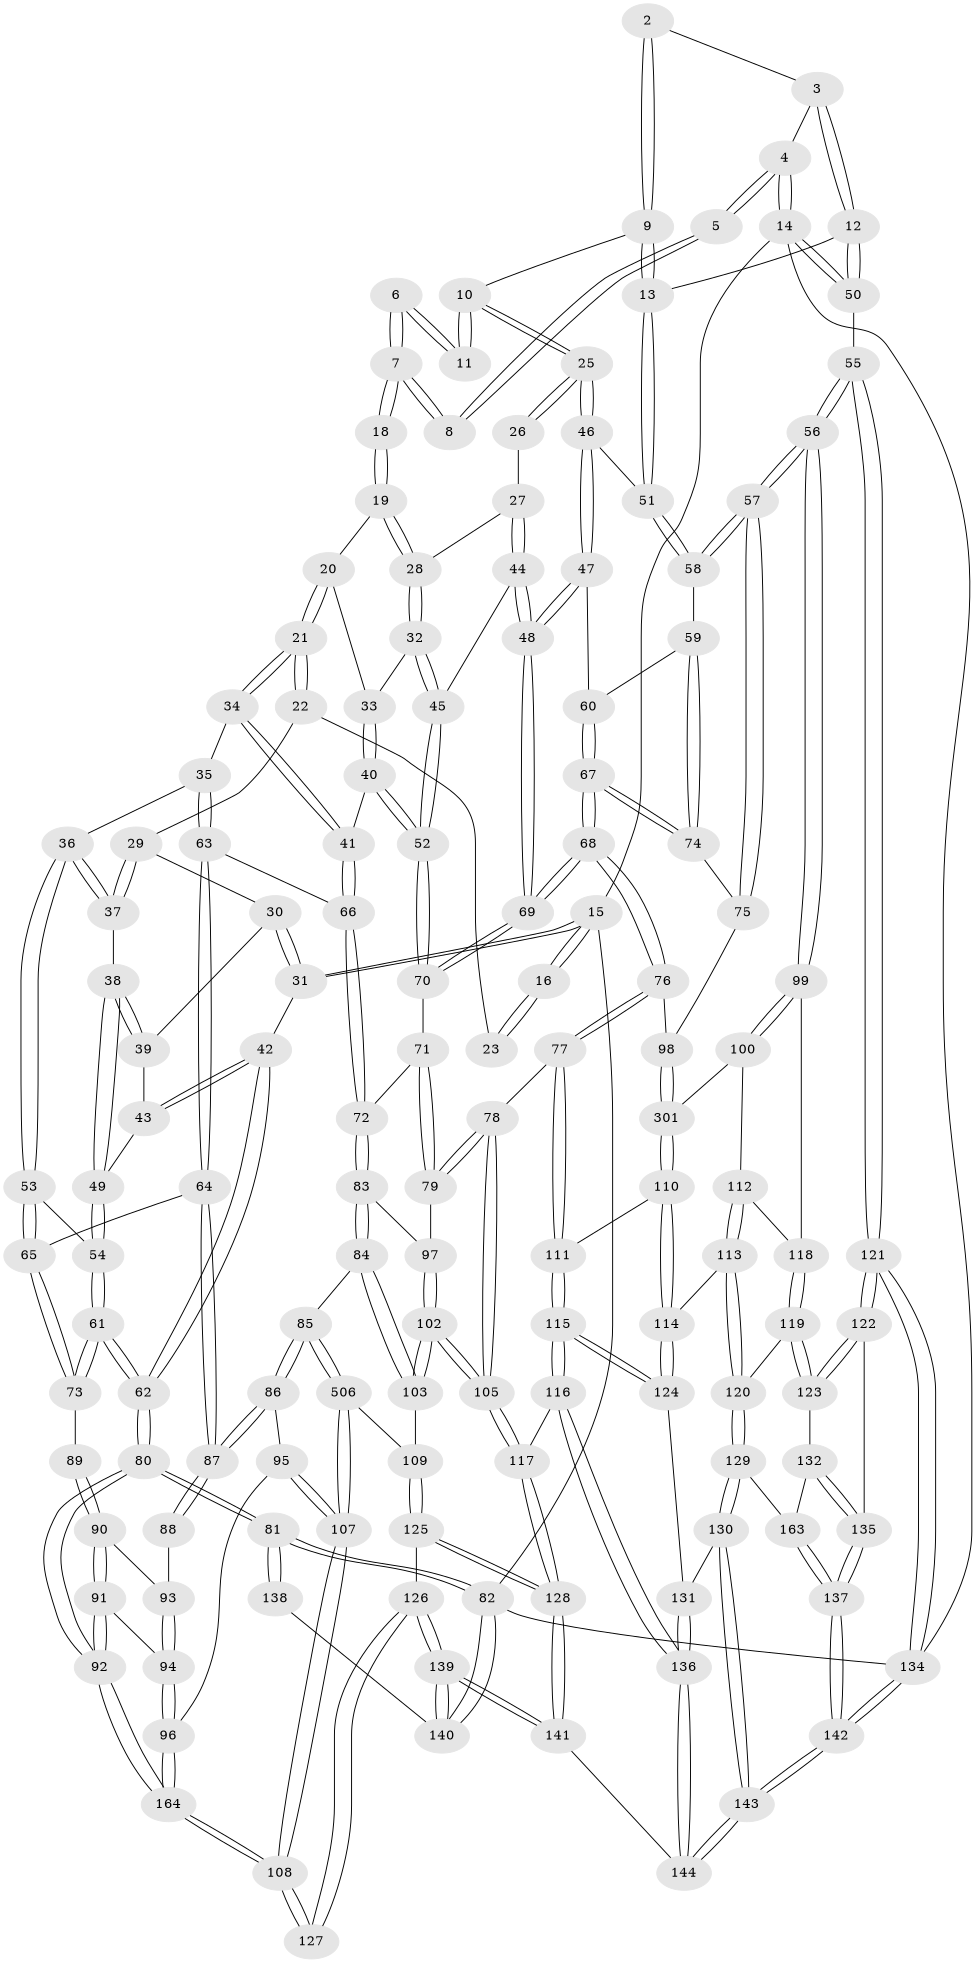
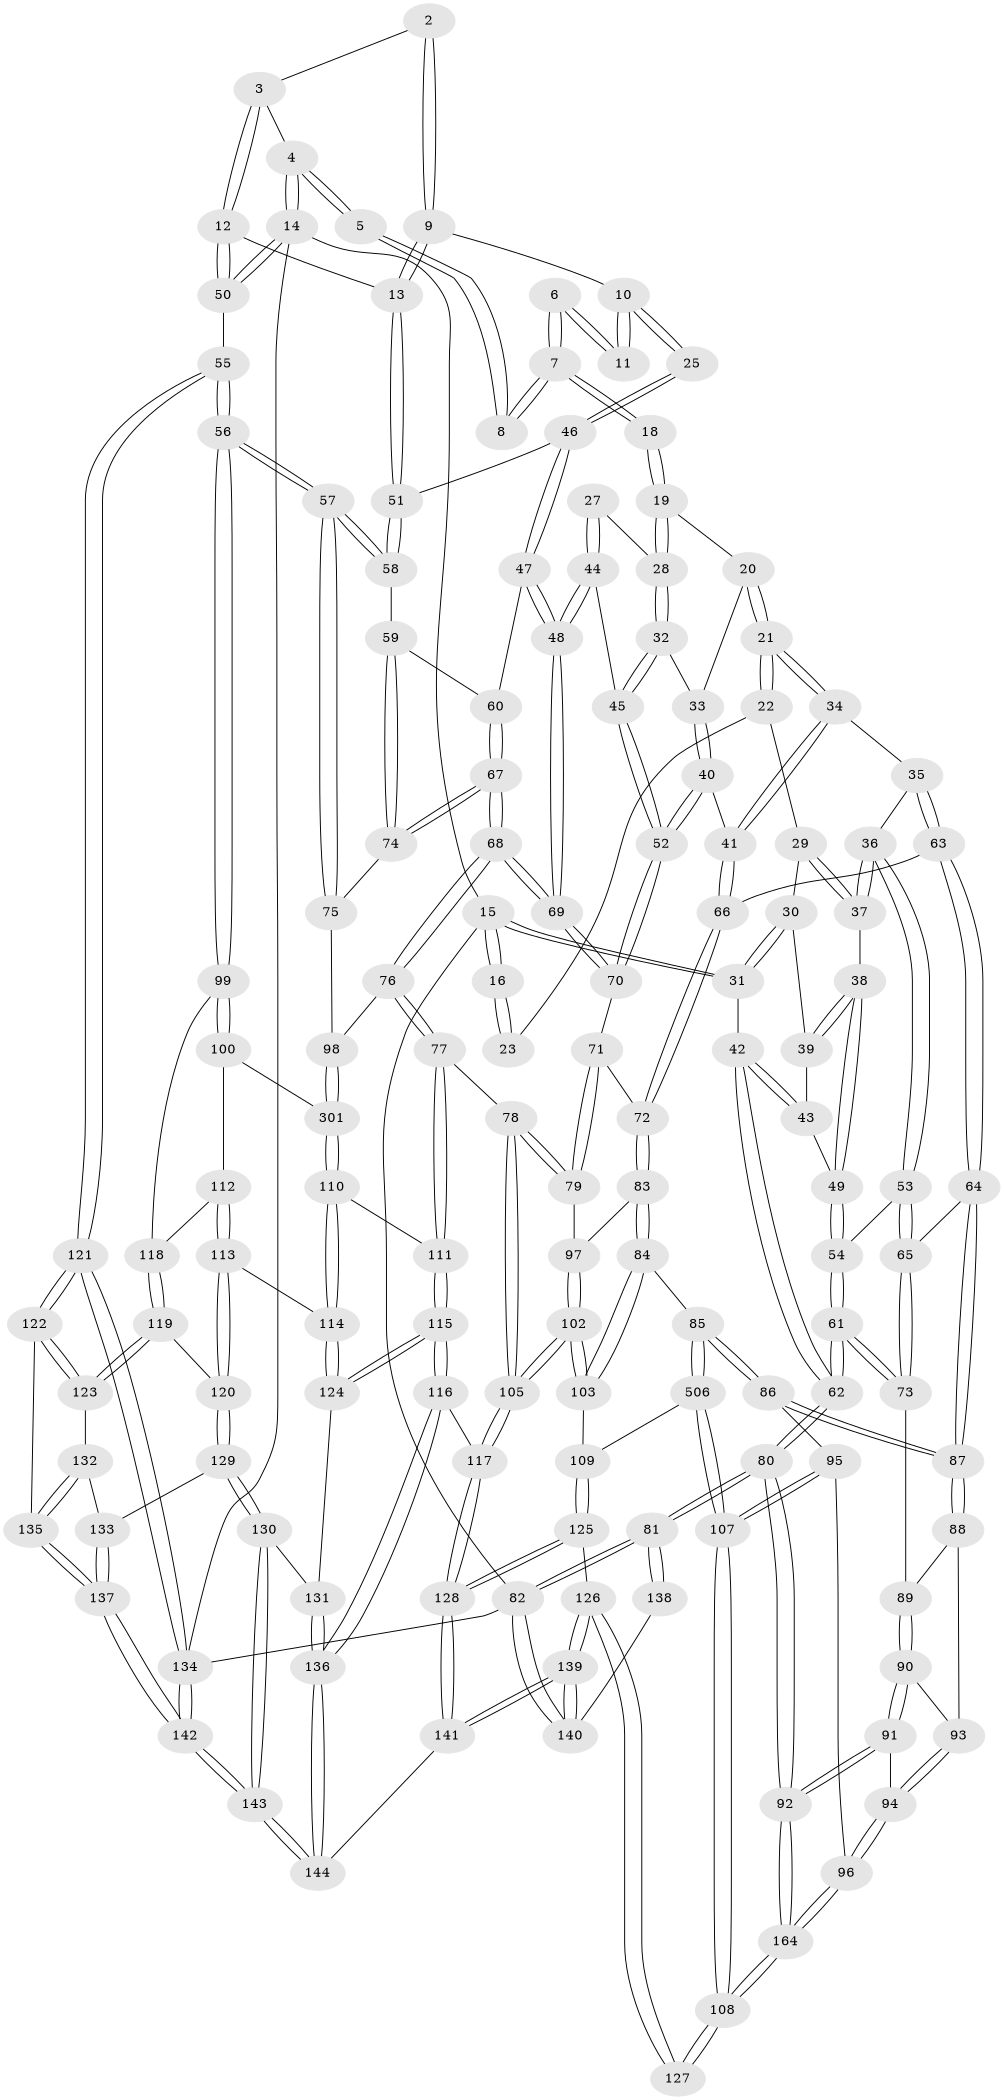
(518, 433) -> none
(793, 1530) -> (103, 1530)
none -> (932, 1564)
